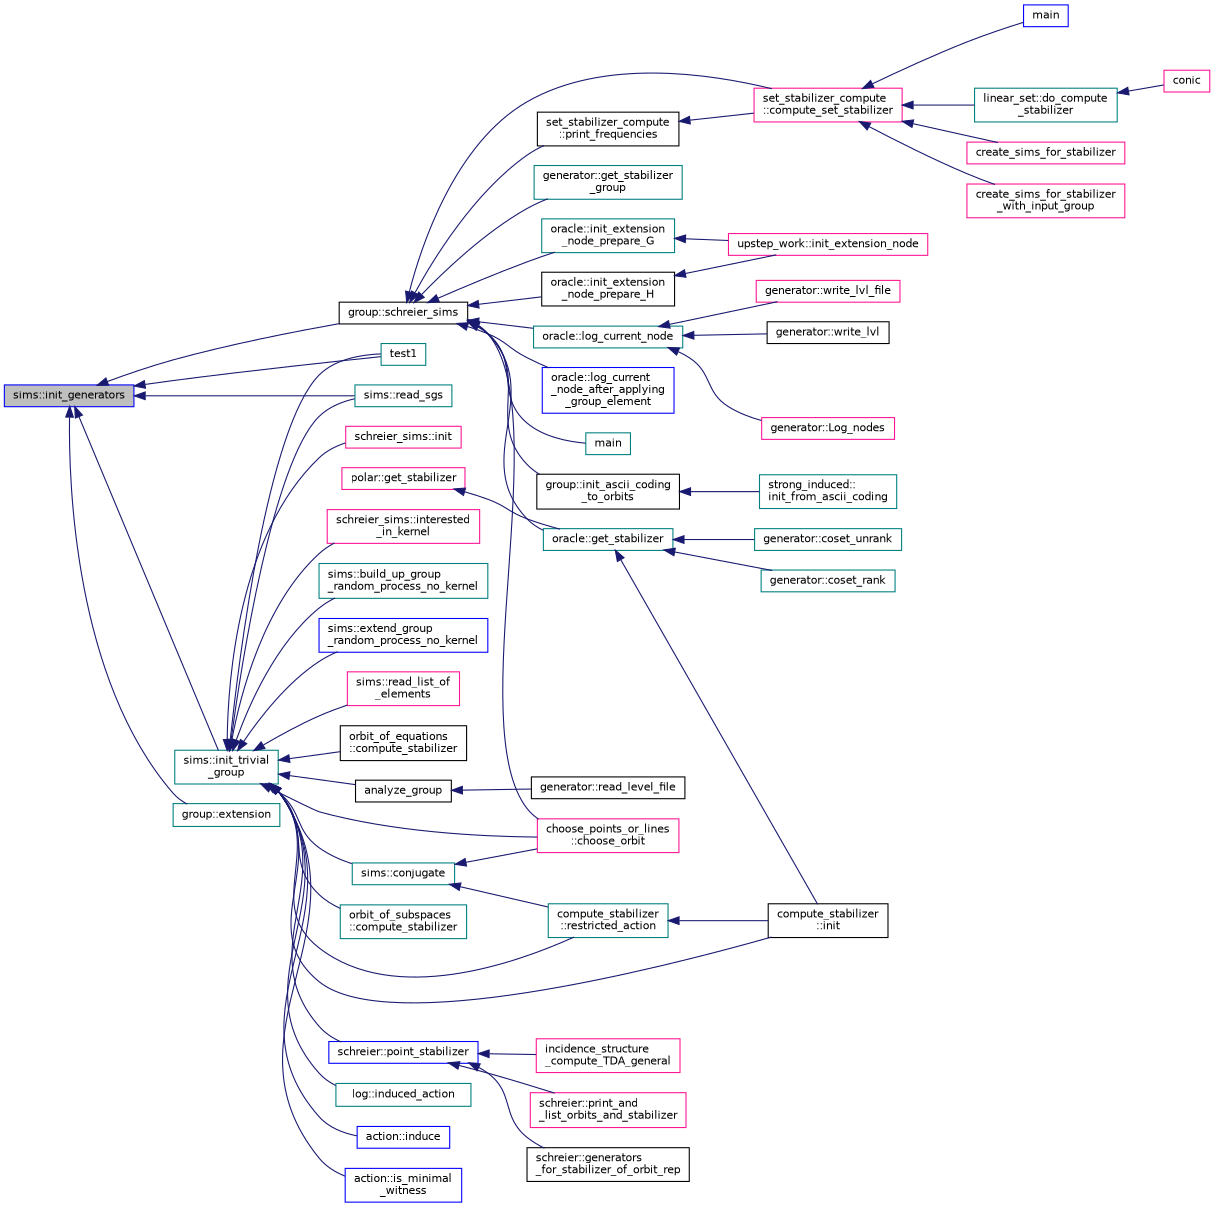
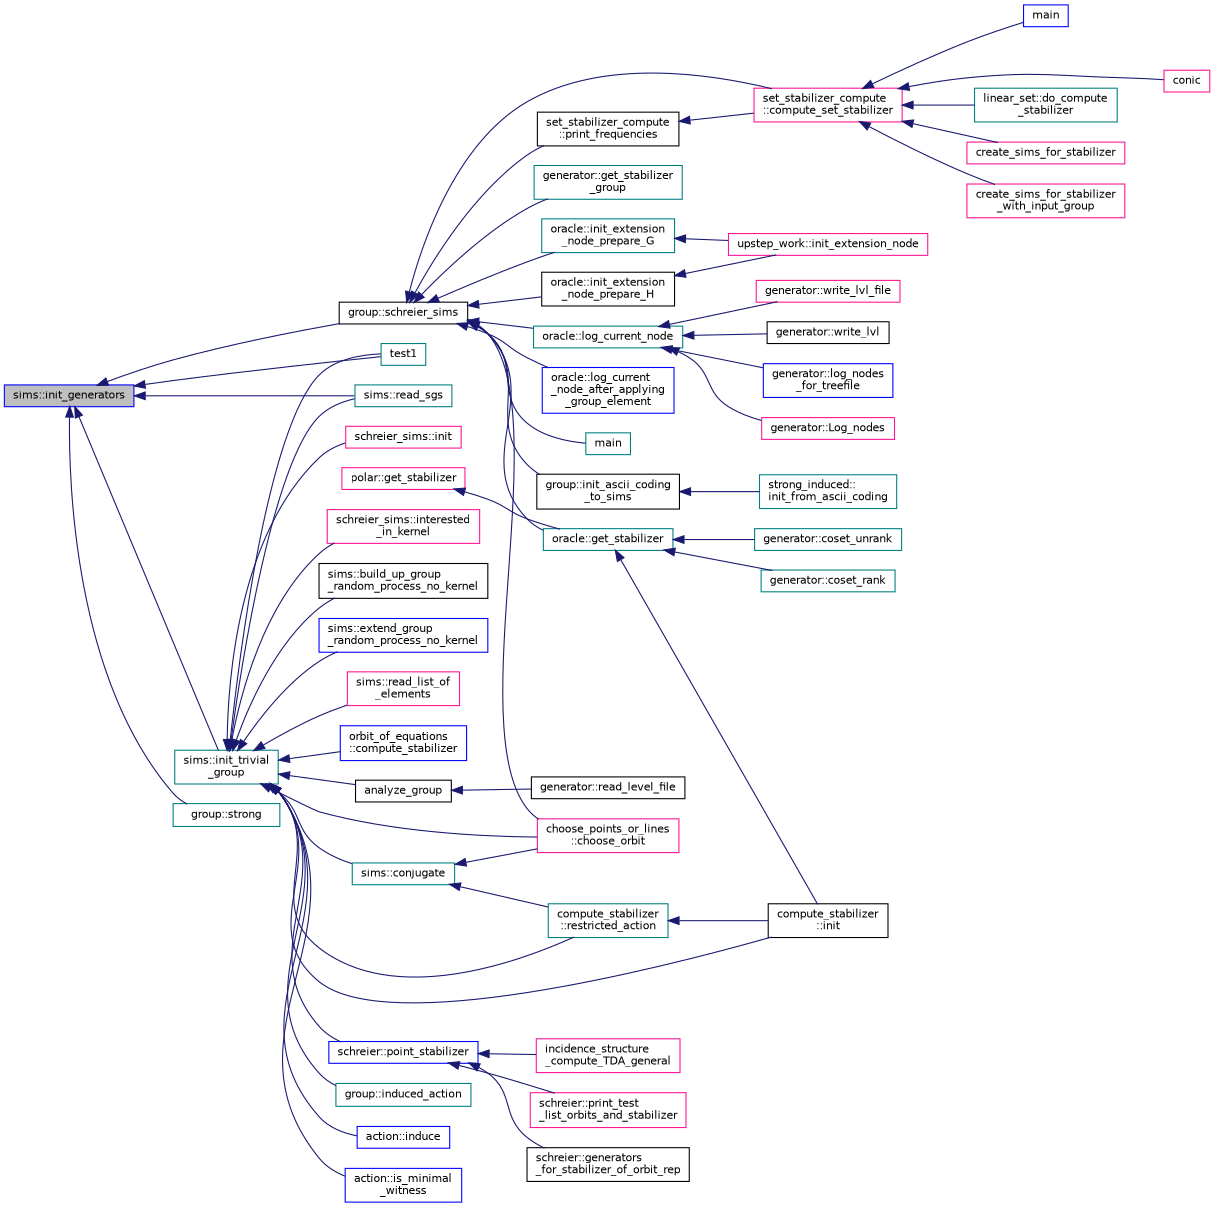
(1146, 88) -> (1036, 74)
none -> (828, 381)
(608, 492) -> (608, 492)
(403, 581) -> (403, 581)
(403, 743) -> (403, 743)
(226, 815) -> (226, 815)
(403, 922) -> none
(403, 1095) -> (403, 1095)
(608, 1110) -> (608, 1110)
